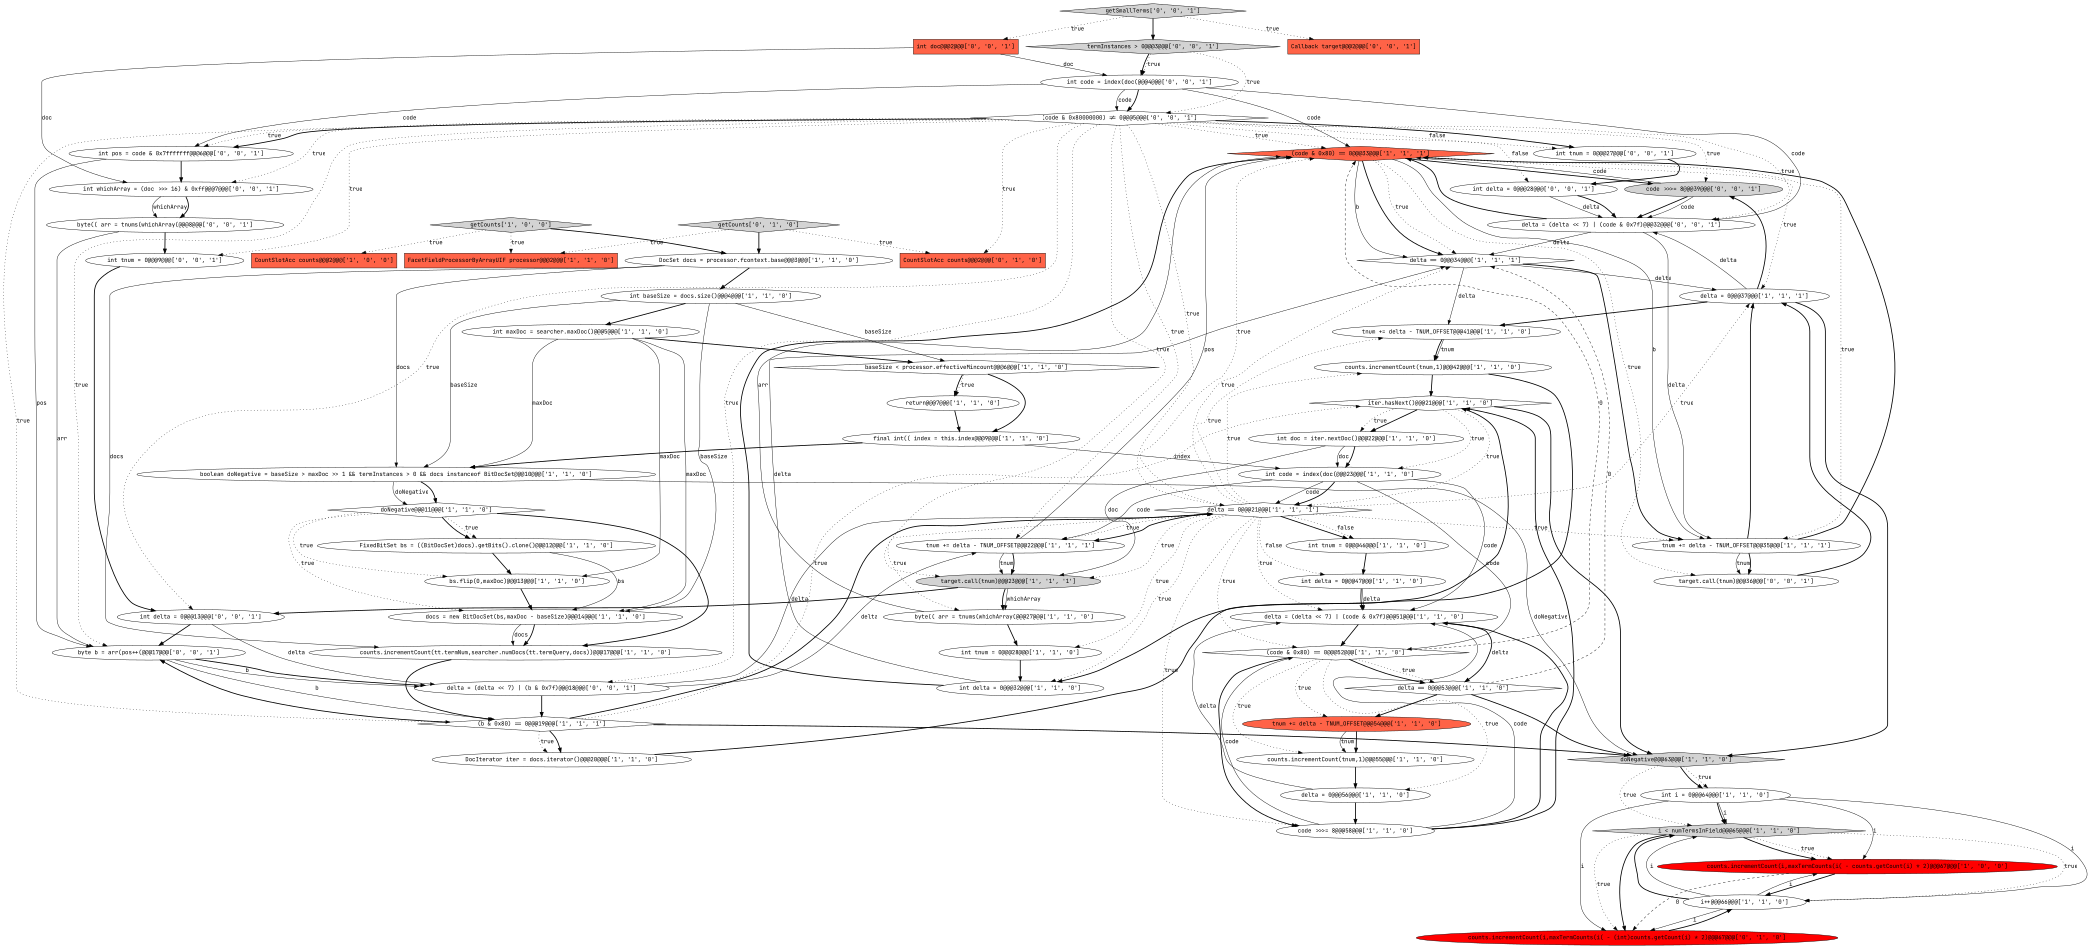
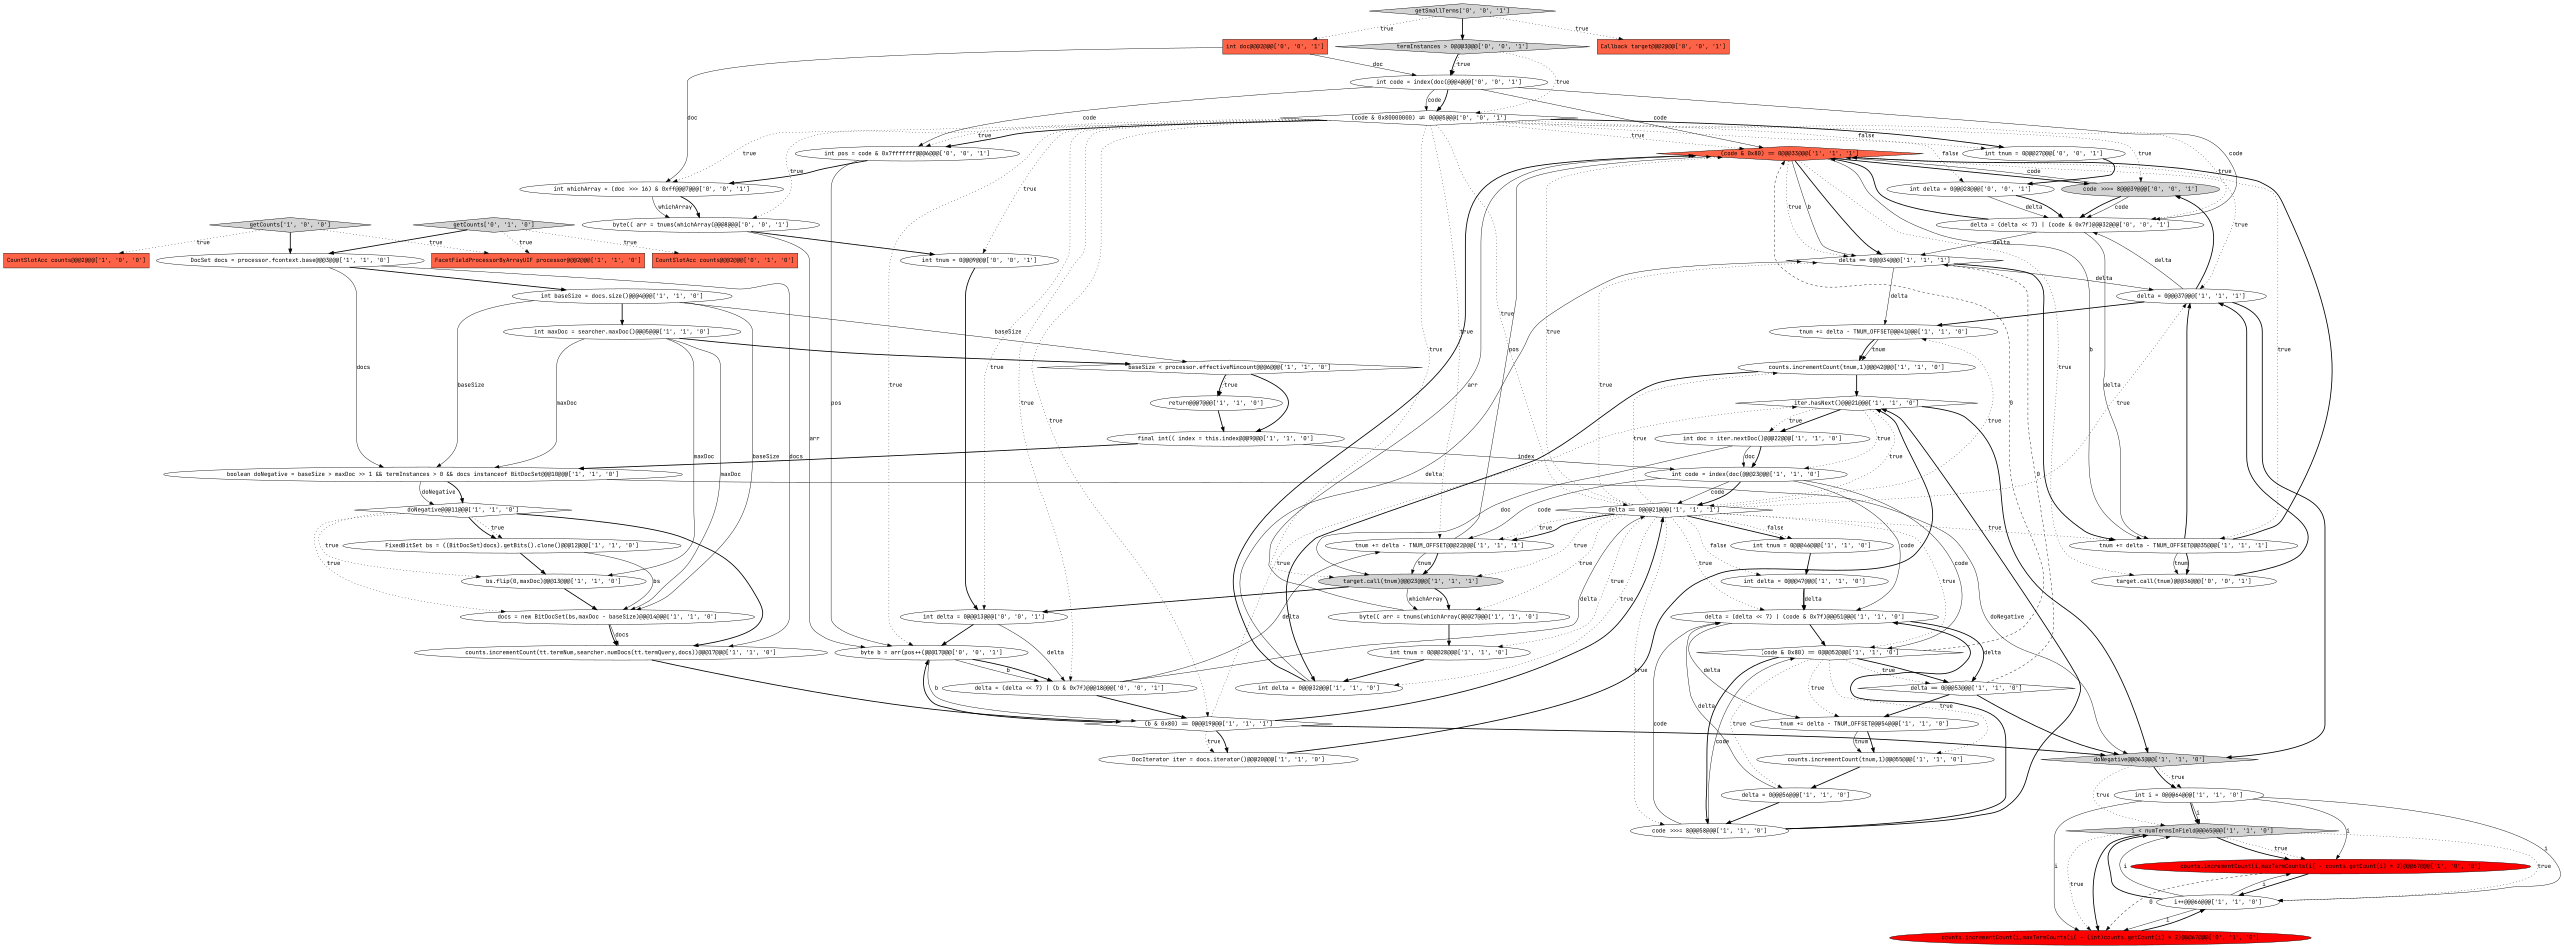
(1002, 163) -> (931, 133)
none -> (1711, 680)
(1357, 724) -> (1864, 724)
